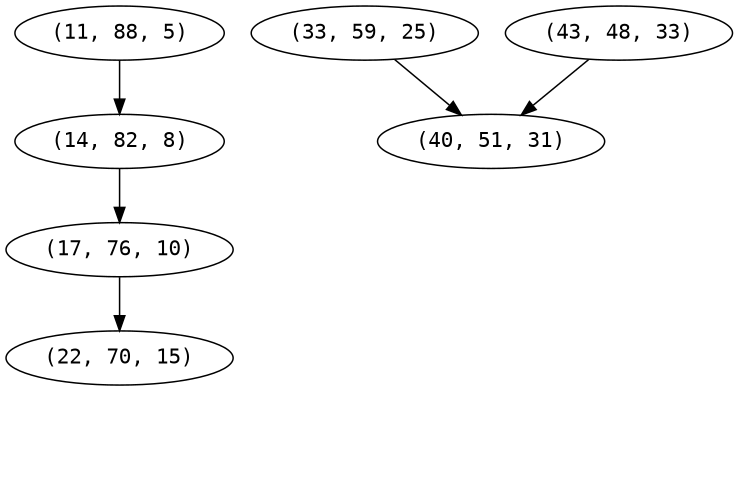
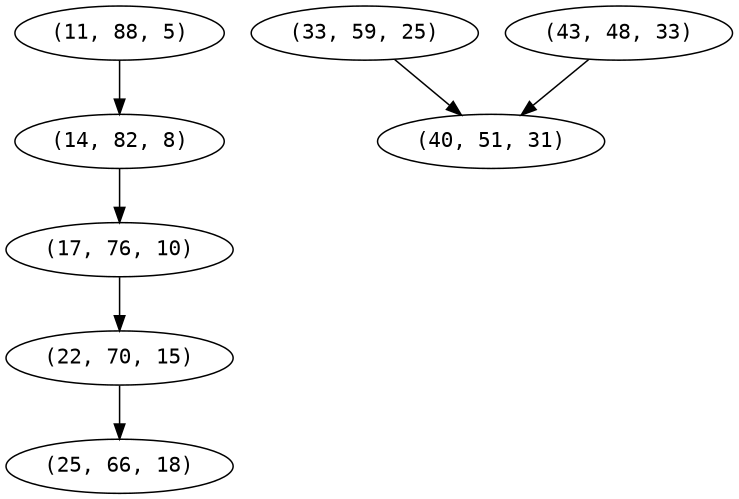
none -> (120, 466)
